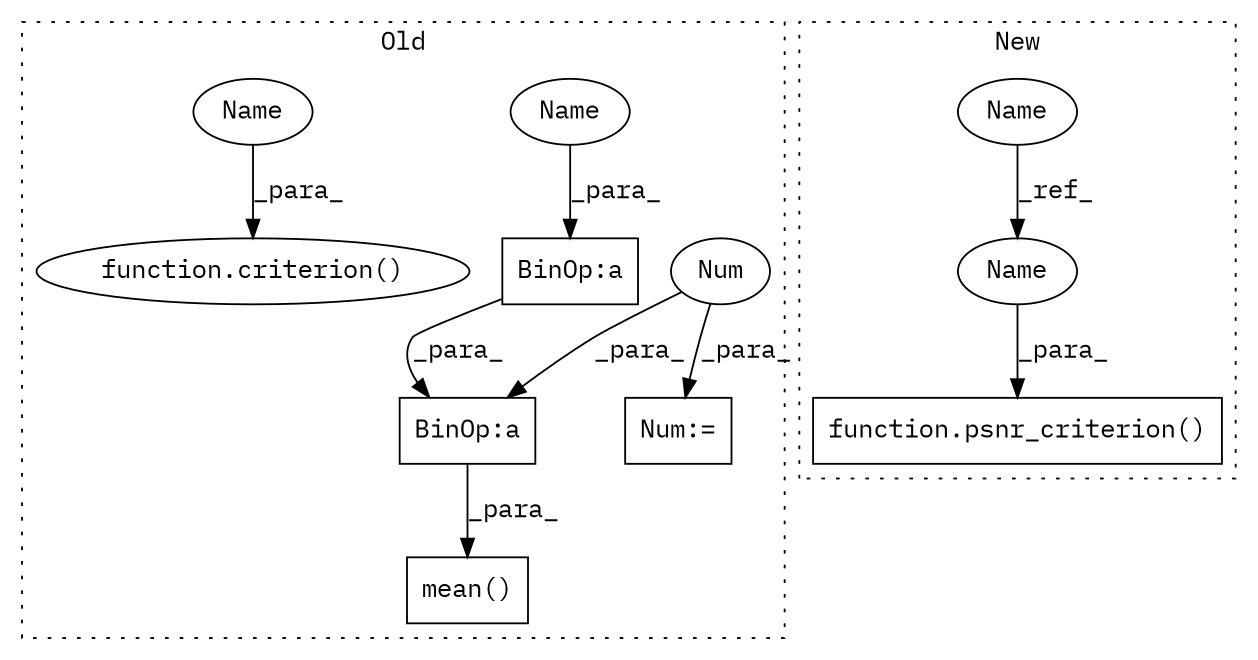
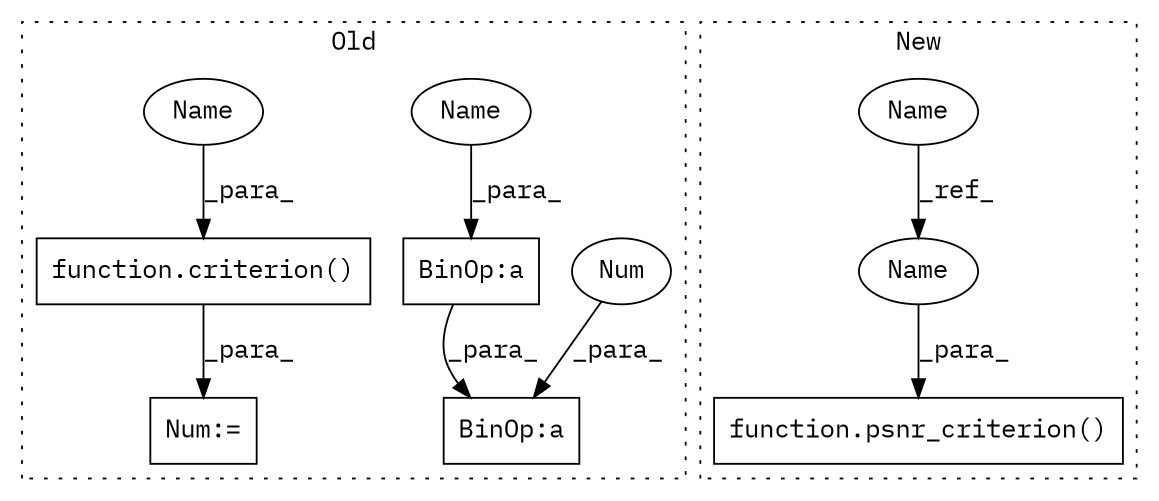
(253, 271) -> (204, 271)
(699, 341) -> (204, 342)
(468, 590) -> none
